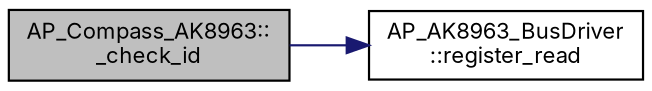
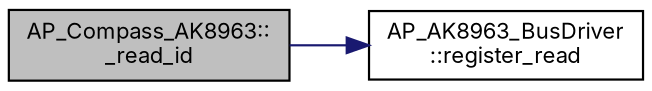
(149, 45) -> (149, 45)
